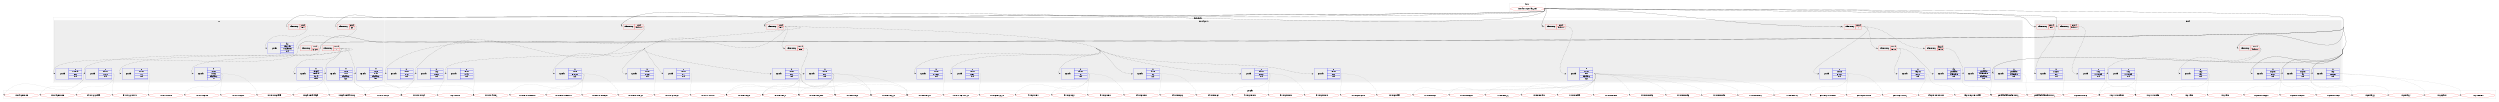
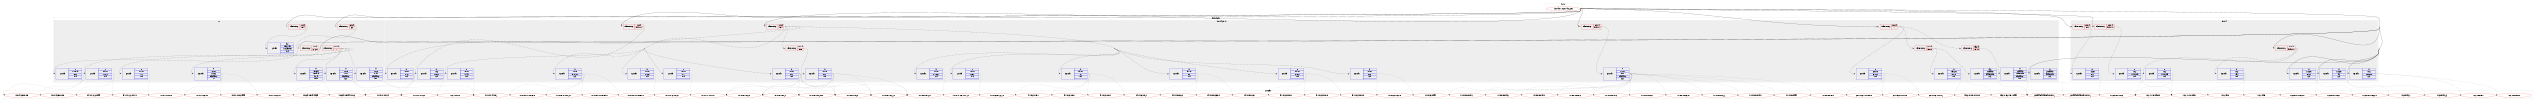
none -> (1214, 95)
(2442, 95) -> (2514, 95)
